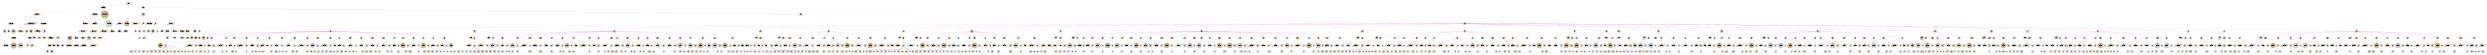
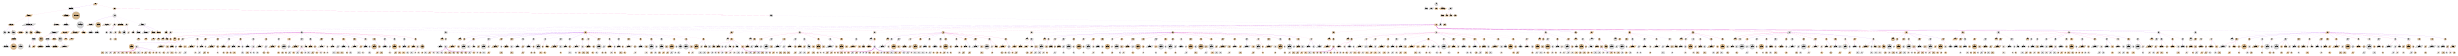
(44, 24) -> none
